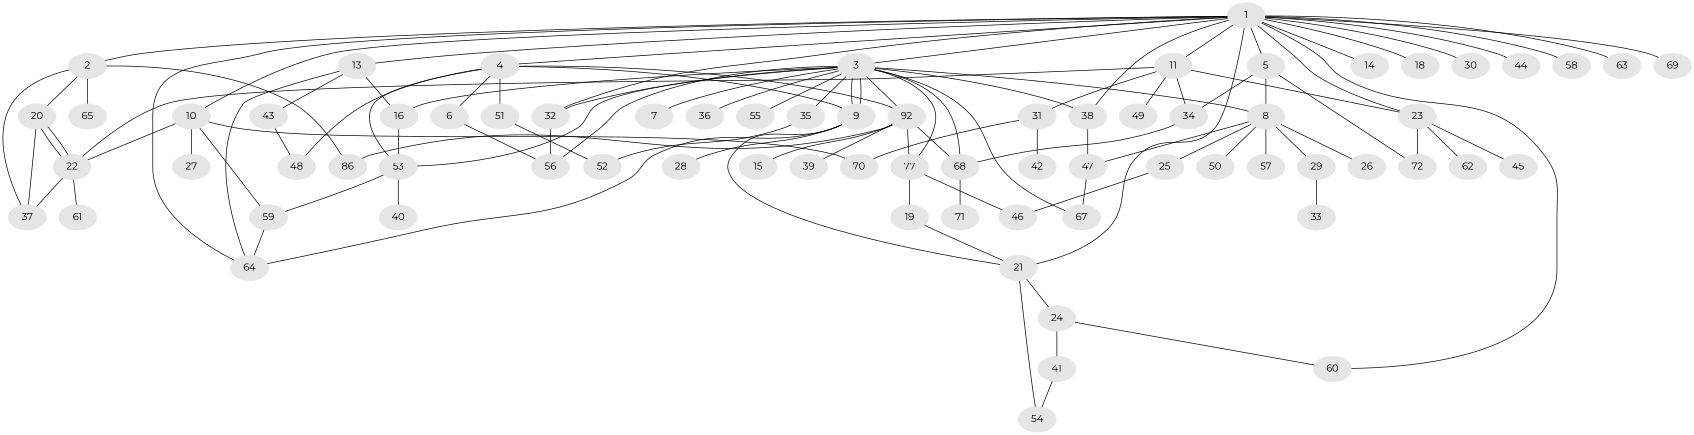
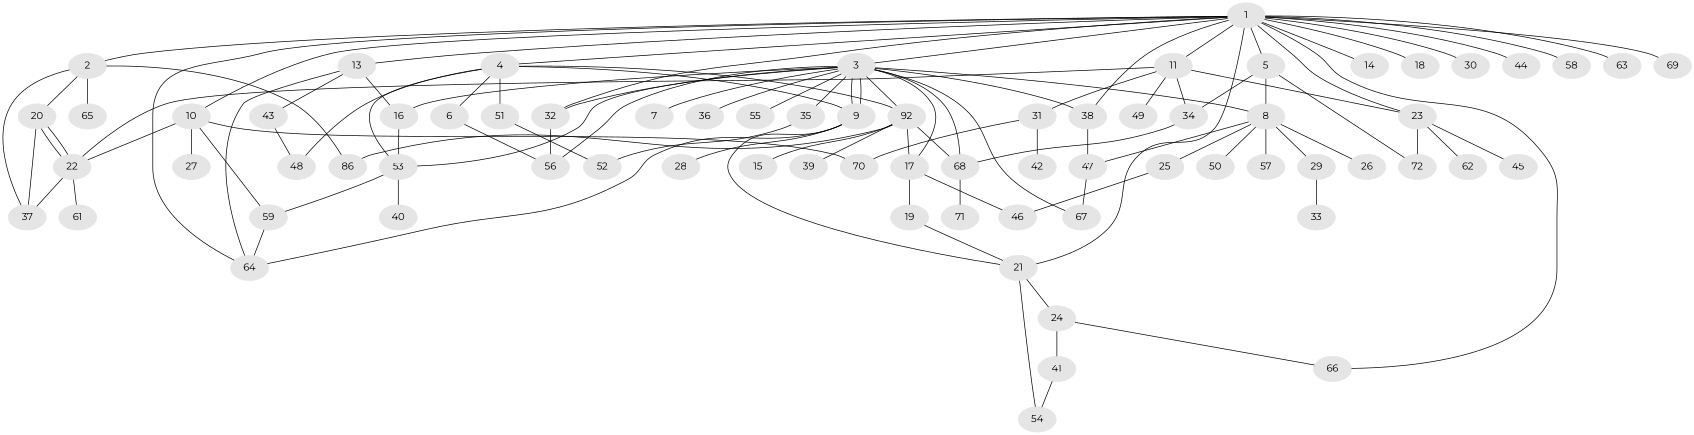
(910, 167) -> (910, 167)
(1332, 369) -> (1332, 369)
